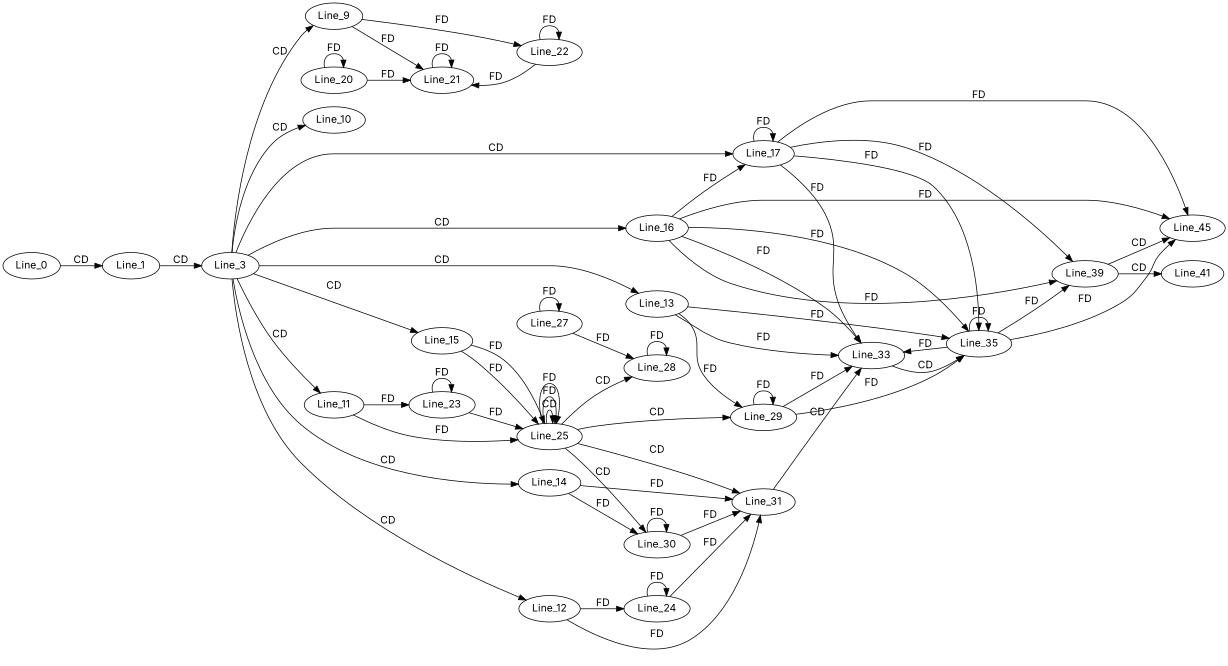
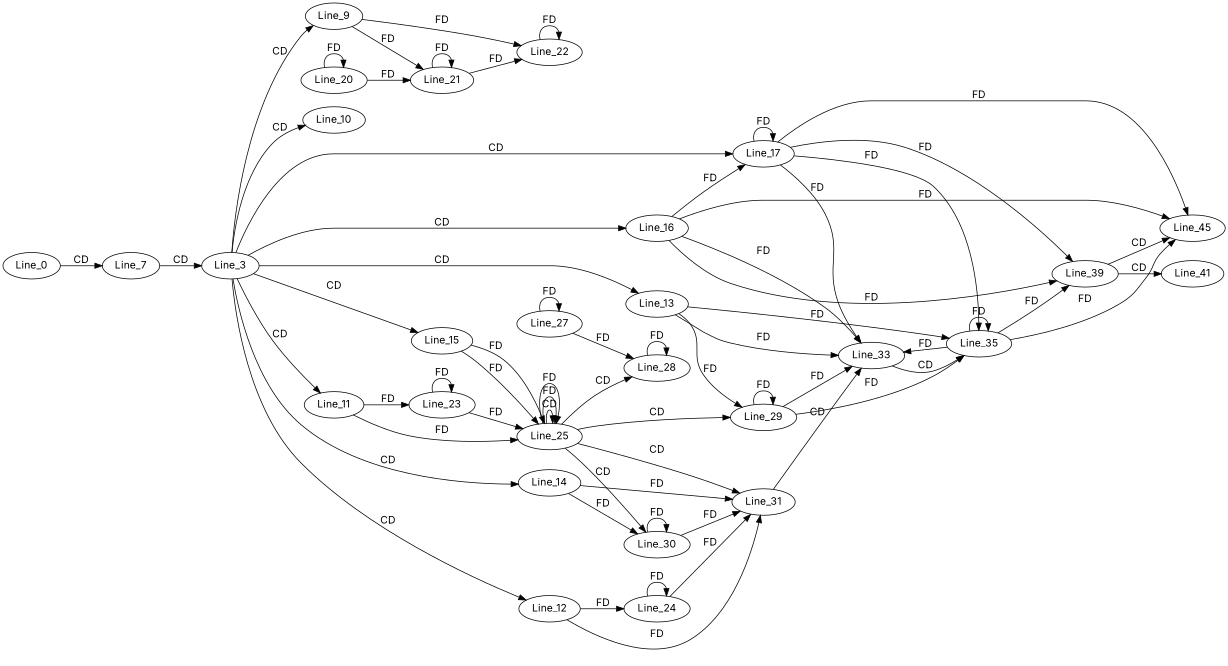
(509, 80) -> (492, 67)
(845, 248) -> none
(131, 266) -> (131, 266)
